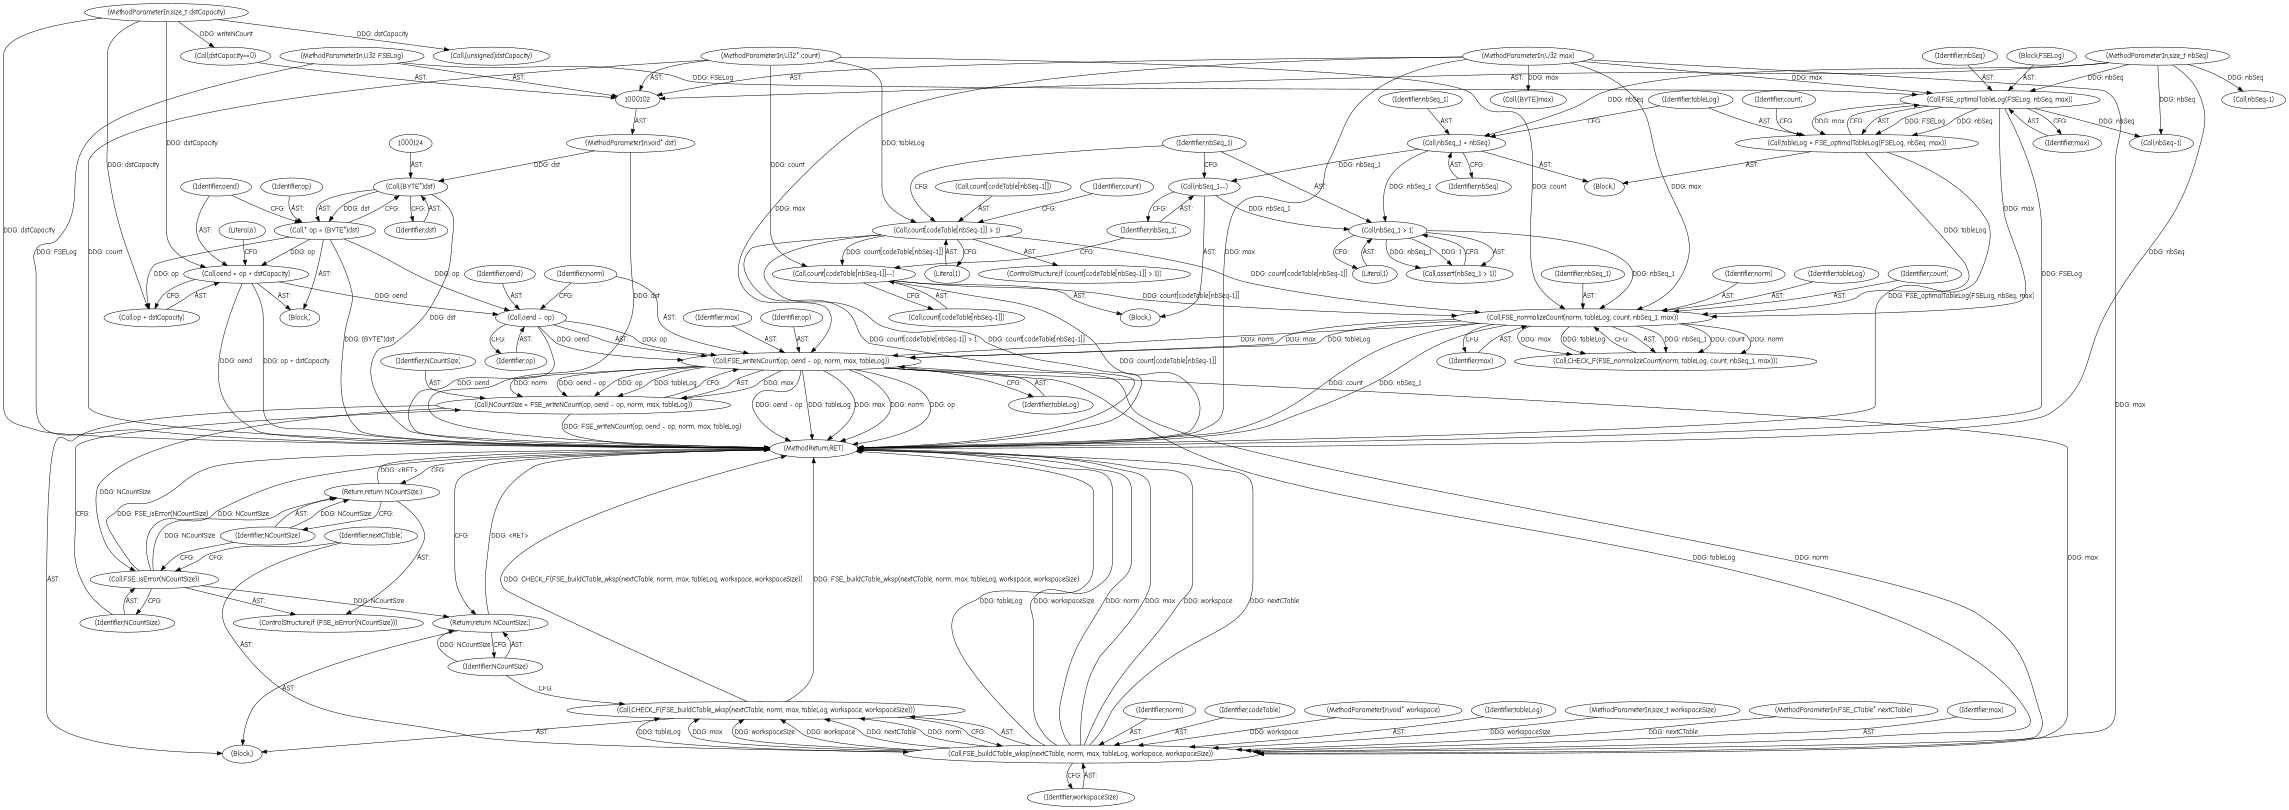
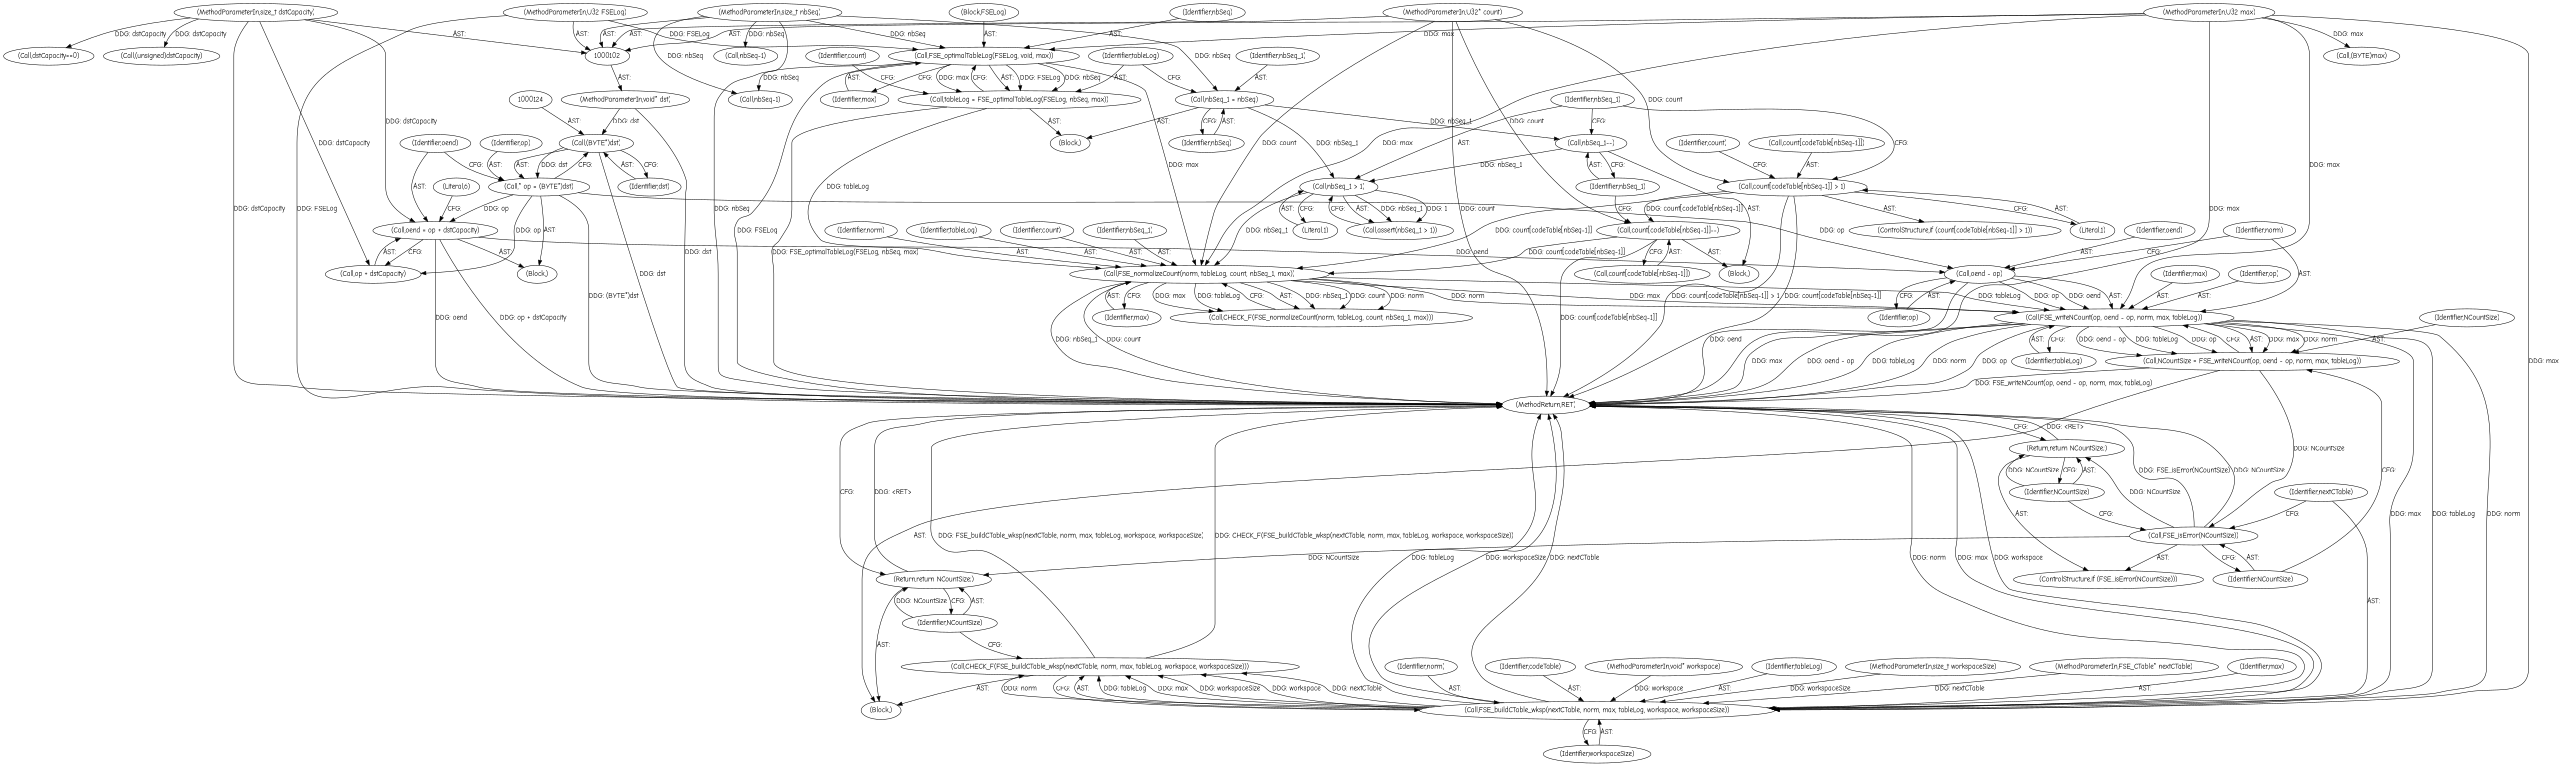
(227, 34) -> (141, 34)
(443, 84) -> (445, 36)
(2000, 100) -> (984, 56)
(903, 143) -> (1665, 100)
